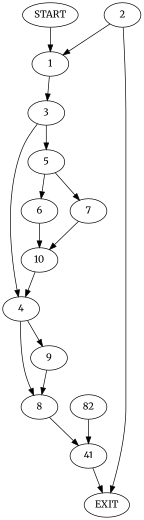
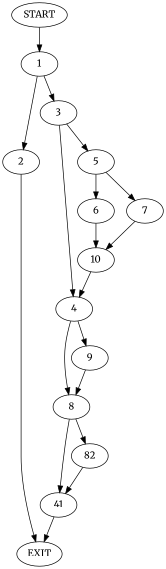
(89, 38) -> (31, 109)
none -> (79, 428)
